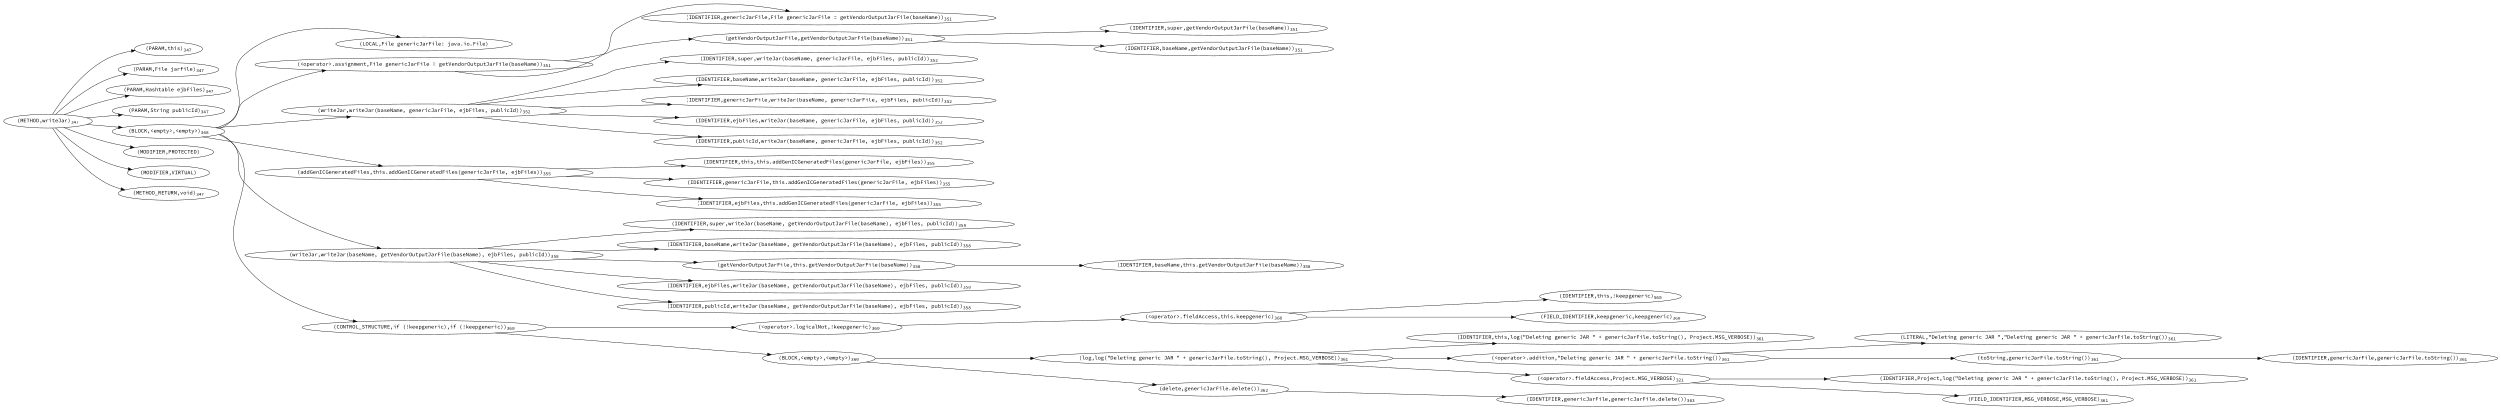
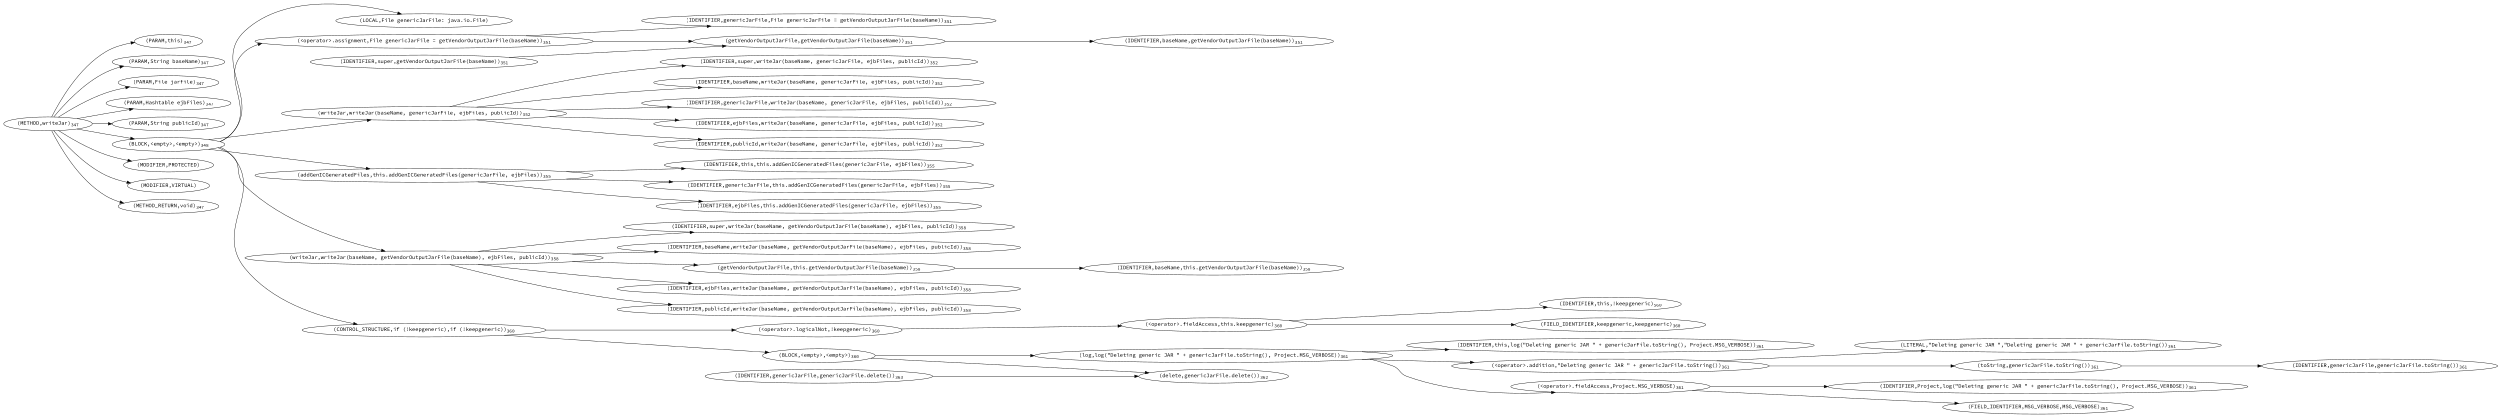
(1019, 33) -> (616, 52)
none -> (168, 62)
(1680, 378) -> (1680, 386)
(1394, 394) -> (1034, 376)
